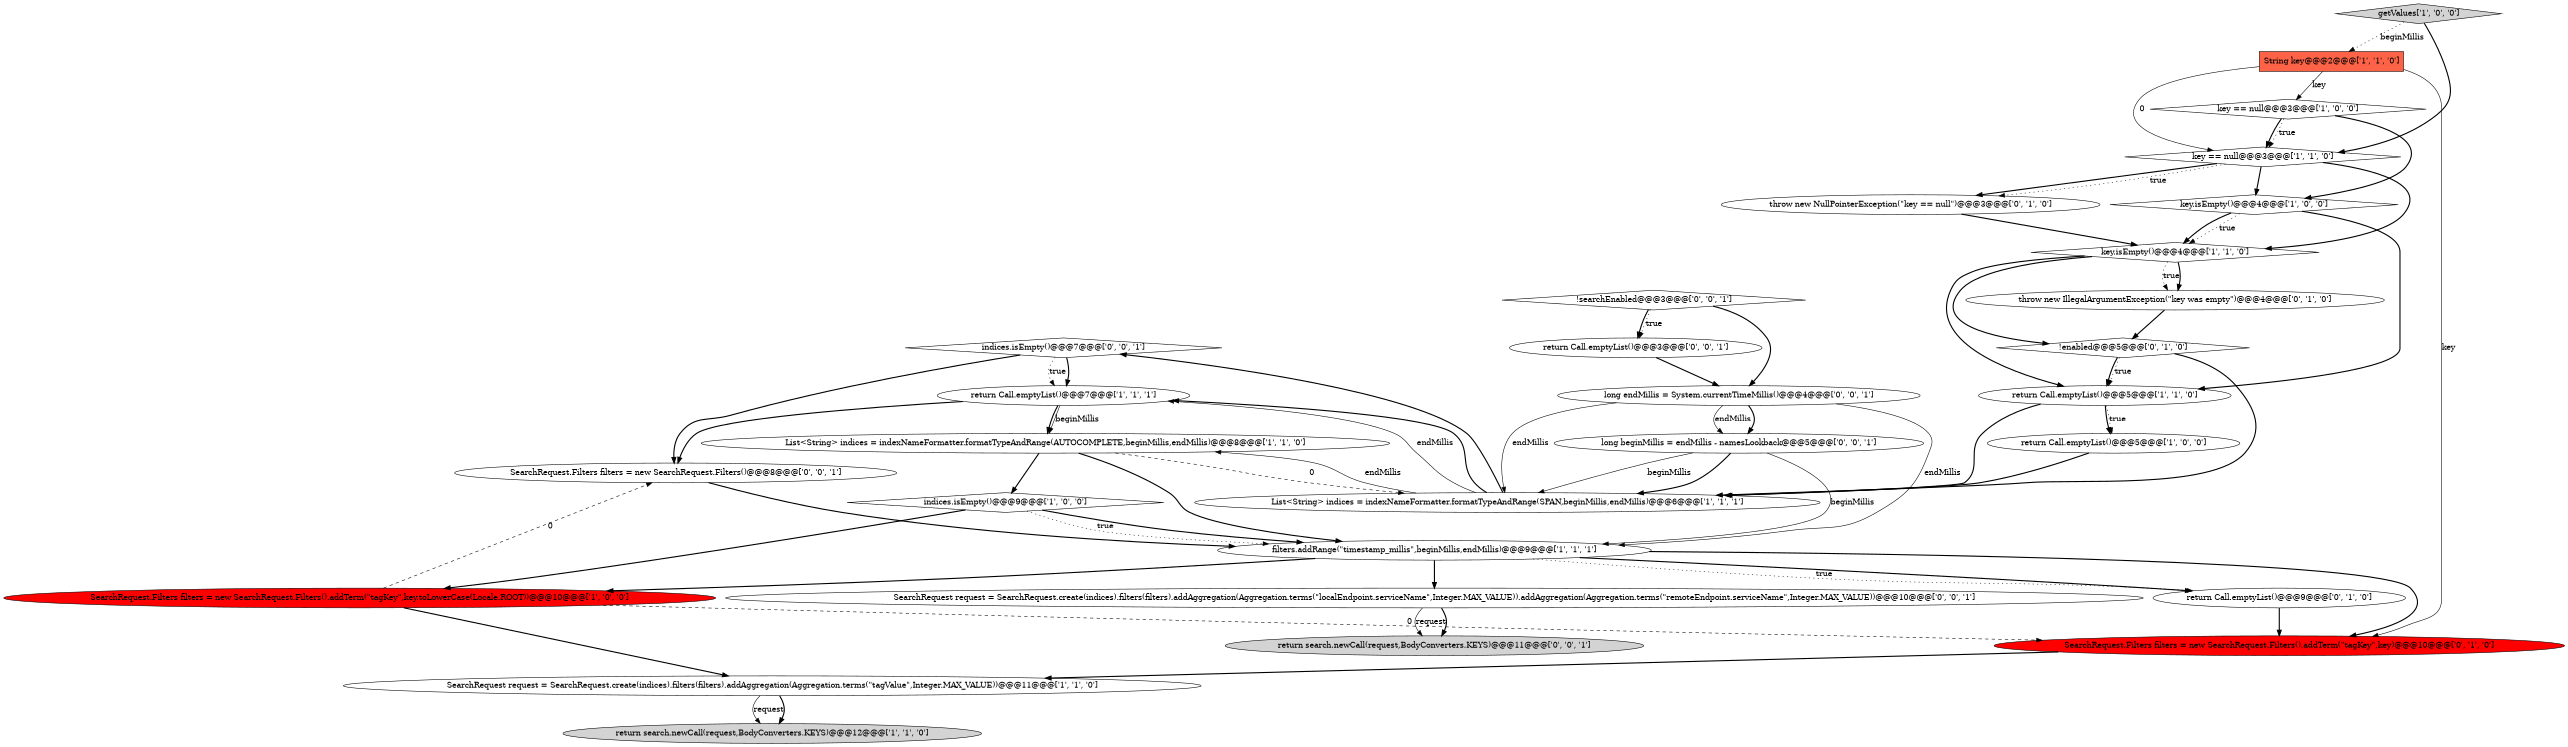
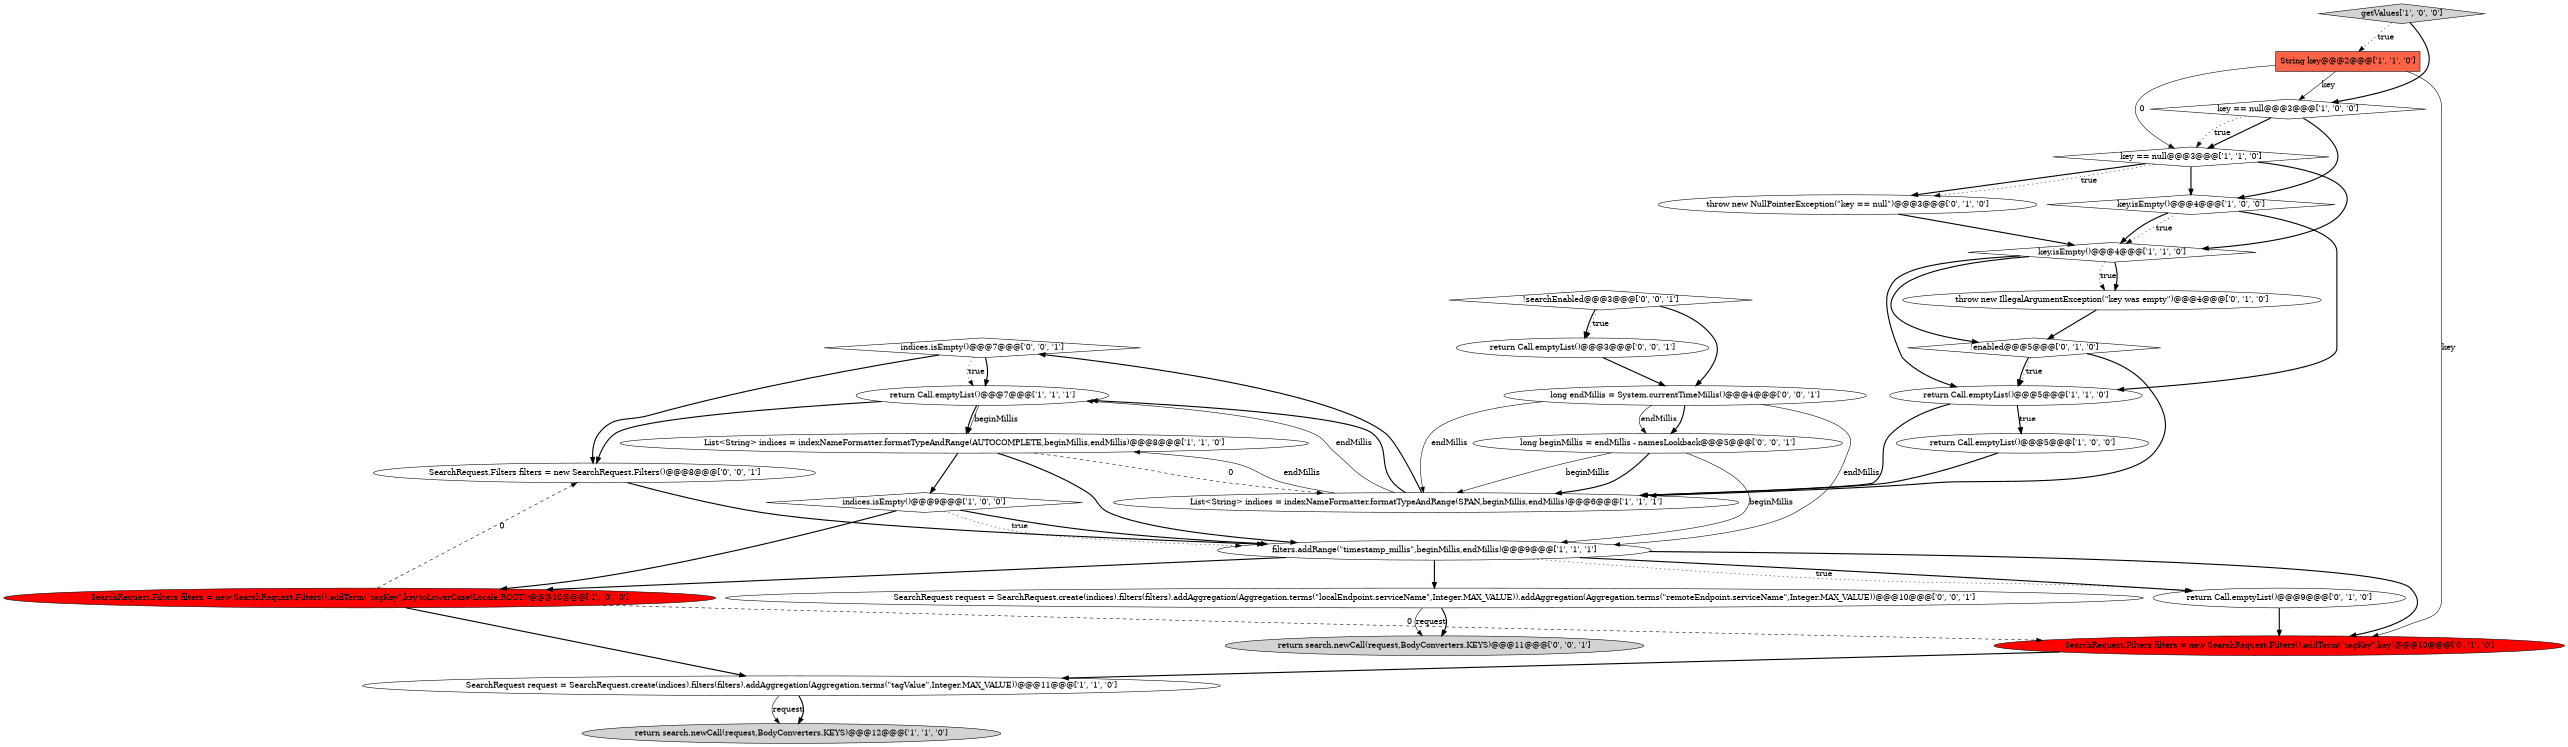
(2402, 38) -> (2386, 38)
(2437, 114) -> (2409, 82)
